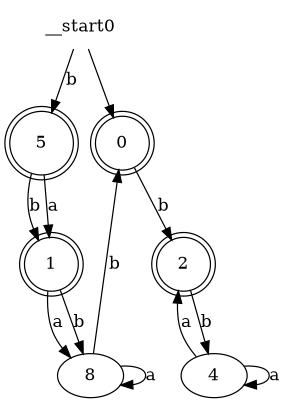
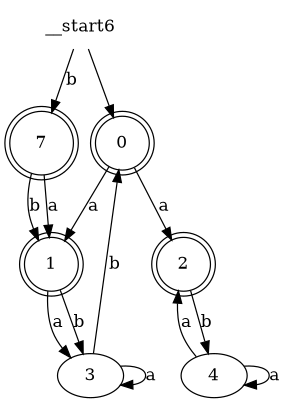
(81, 27) -> (81, 27)
(42, 143) -> (42, 143)
none -> (90, 198)
(164, 206) -> (164, 206)
(91, 376) -> (91, 376)
